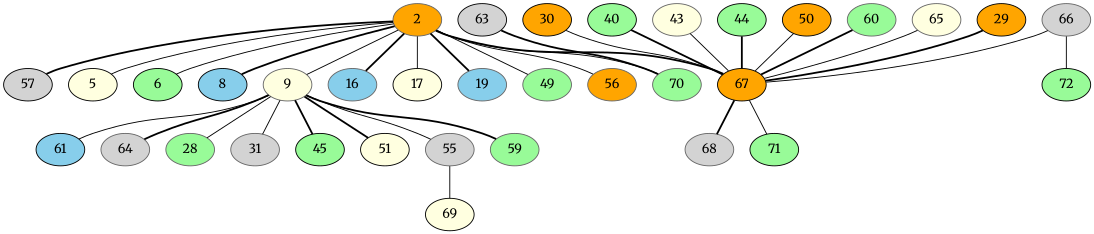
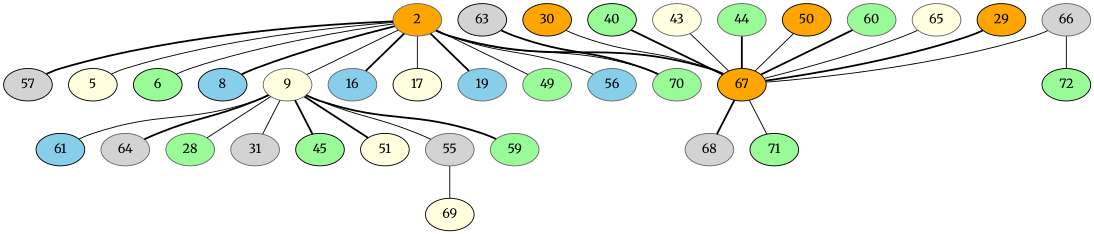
(742, 20) -> (742, 20)
(612, 85) -> (612, 85)
